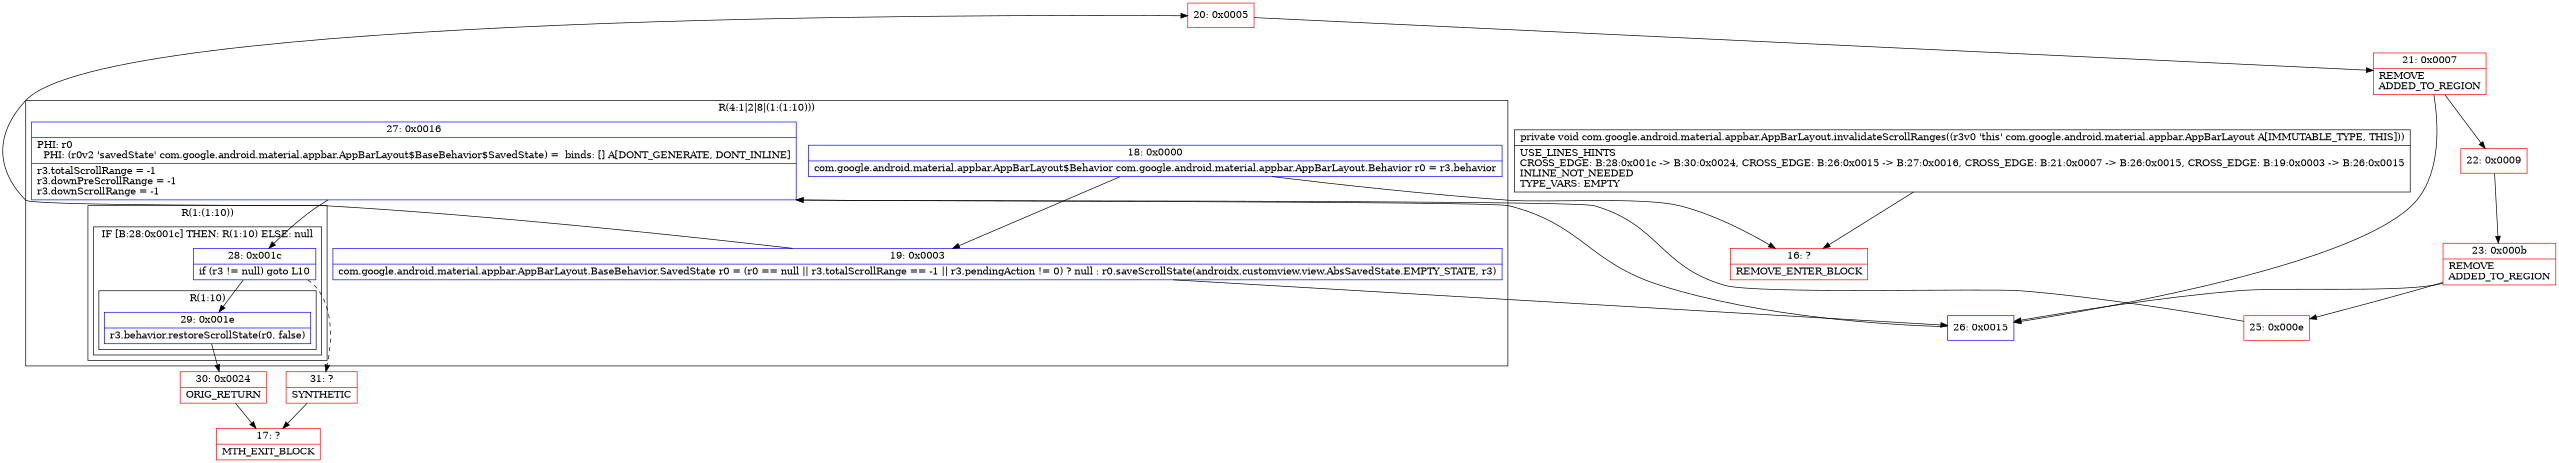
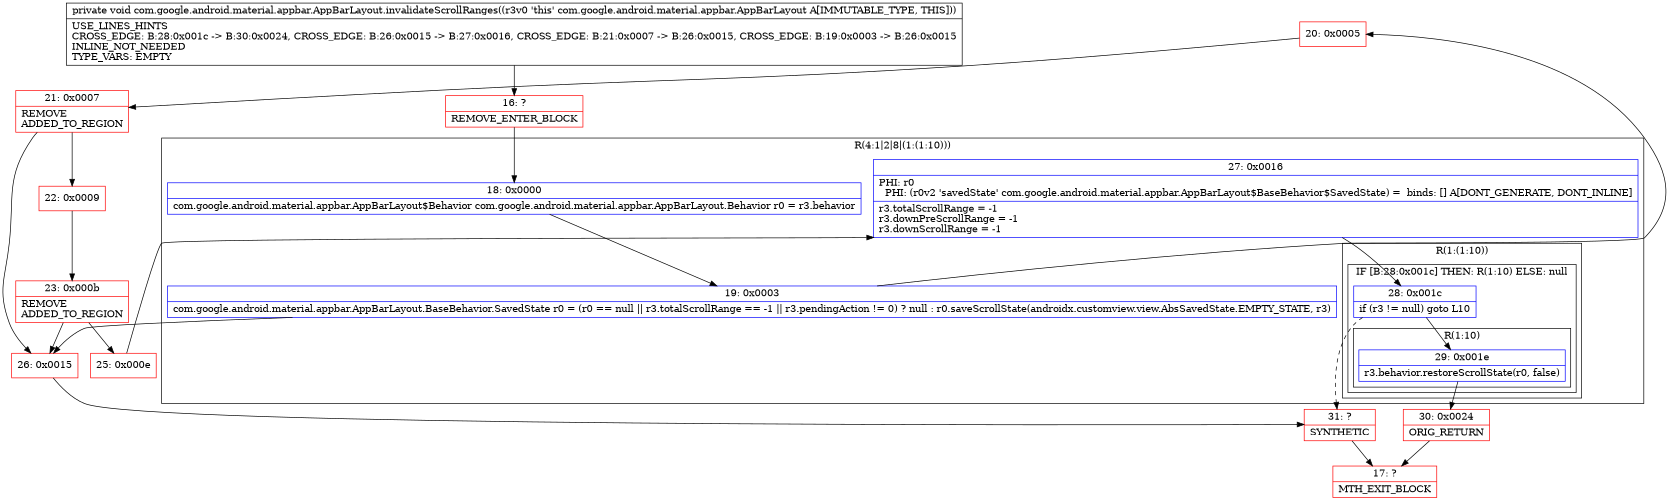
(1486, 199) -> (514, 151)
(1533, 213) -> (670, 423)
(1981, 328) -> (45, 366)
